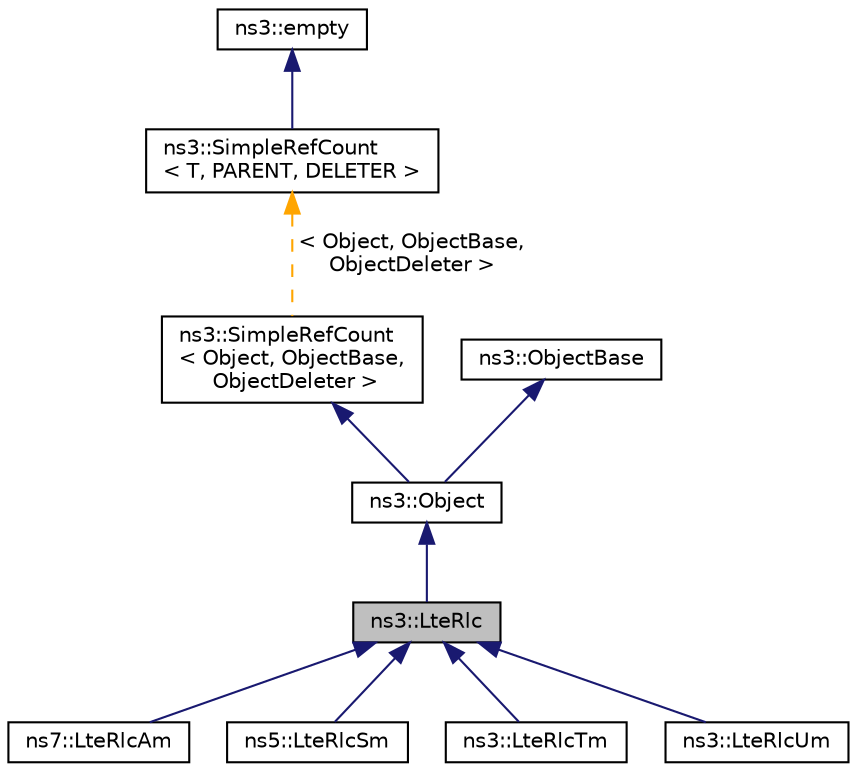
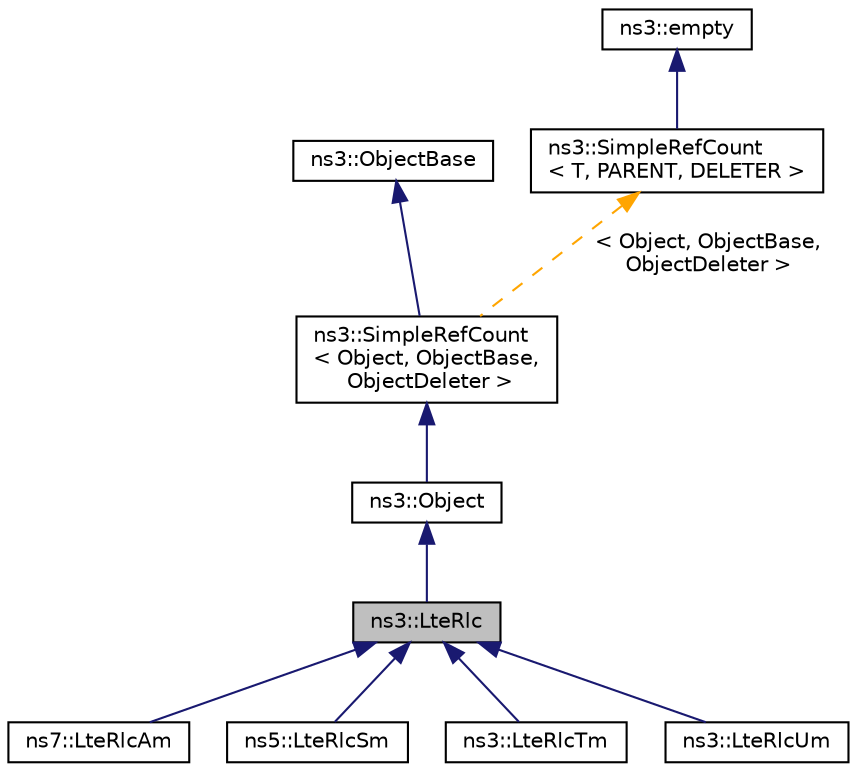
(487, 439) -> (410, 259)
